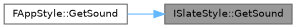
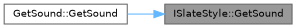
(66, 14) -> (66, 14)
